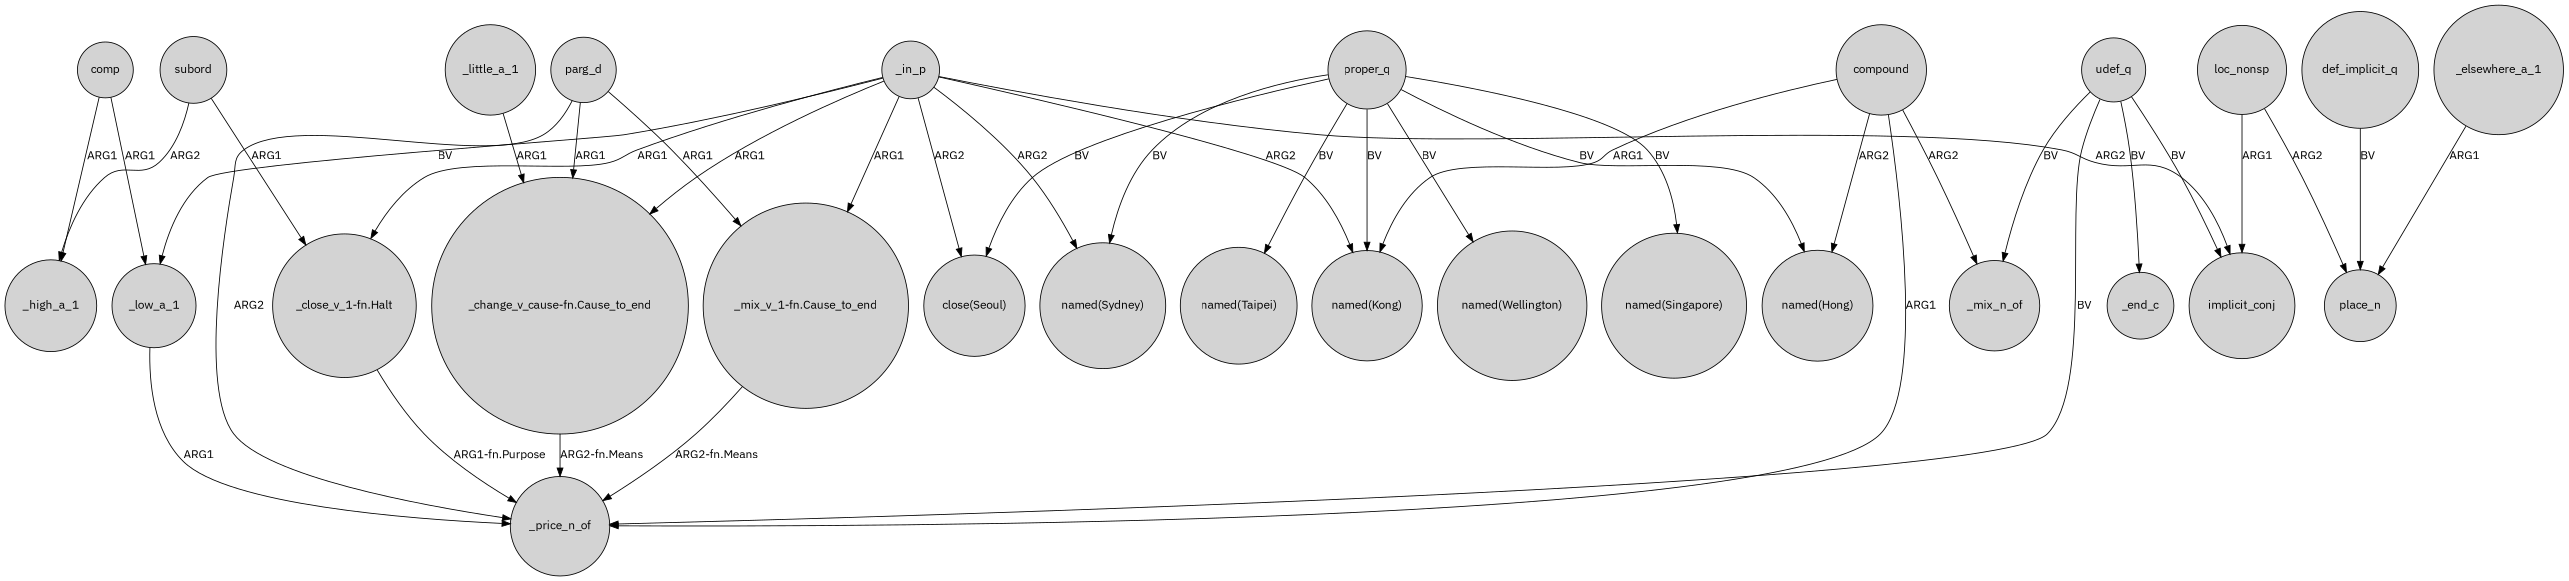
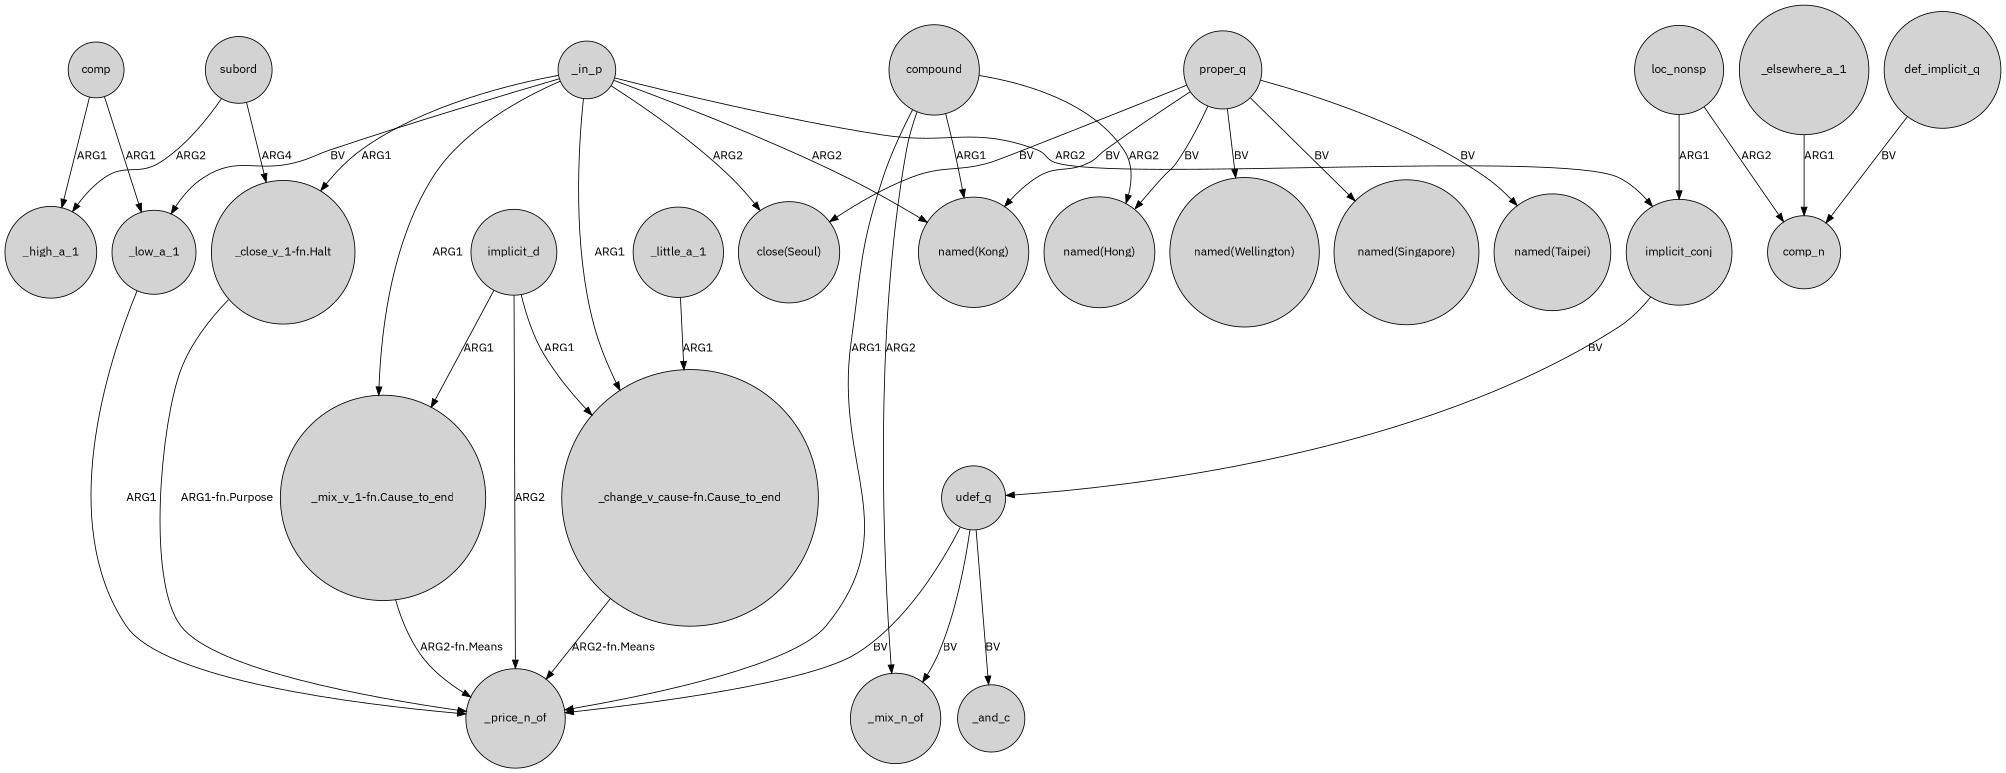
(584, 70) -> (514, 252)
(267, 156) -> (277, 156)
(2176, 167) -> (1348, 440)
(1103, 306) -> none
(2141, 306) -> (991, 718)
(2360, 306) -> (1804, 252)
